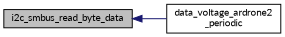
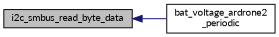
(224, 19) -> (221, 19)
